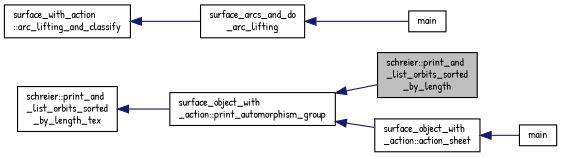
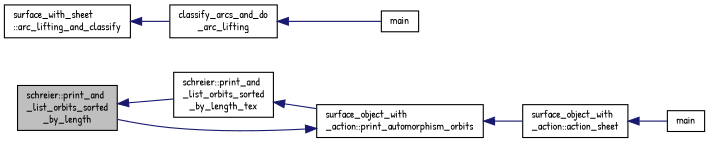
(67, 21) -> (67, 21)
(253, 21) -> (224, 21)
none -> (151, 101)
(253, 109) -> (400, 121)
